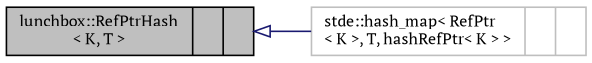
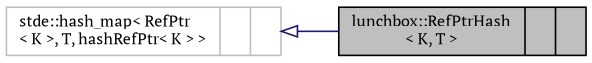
(291, 31) -> (318, 31)
